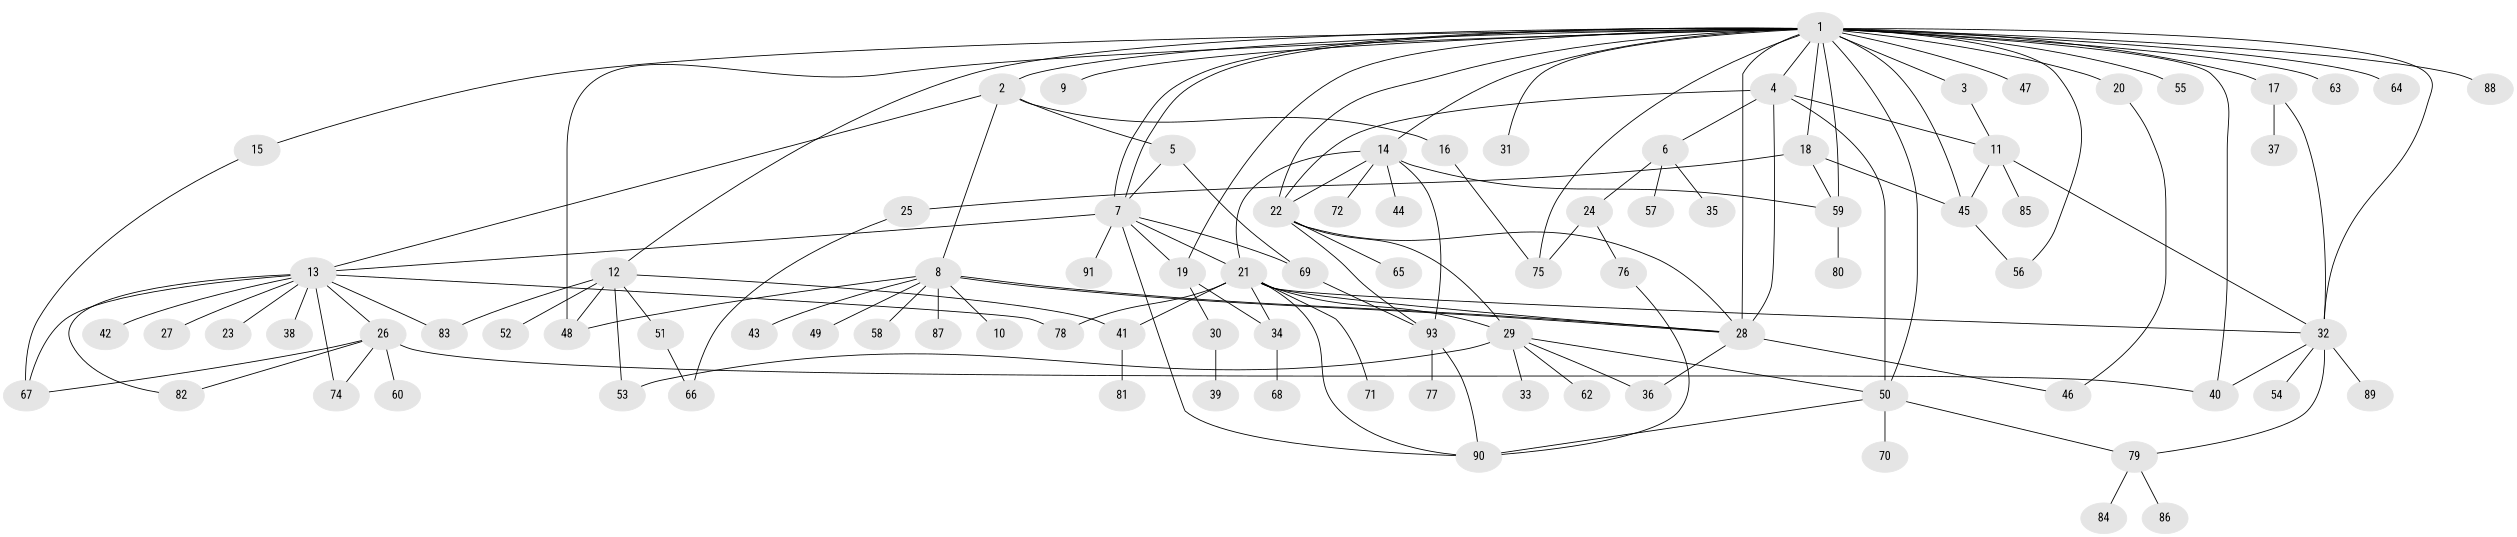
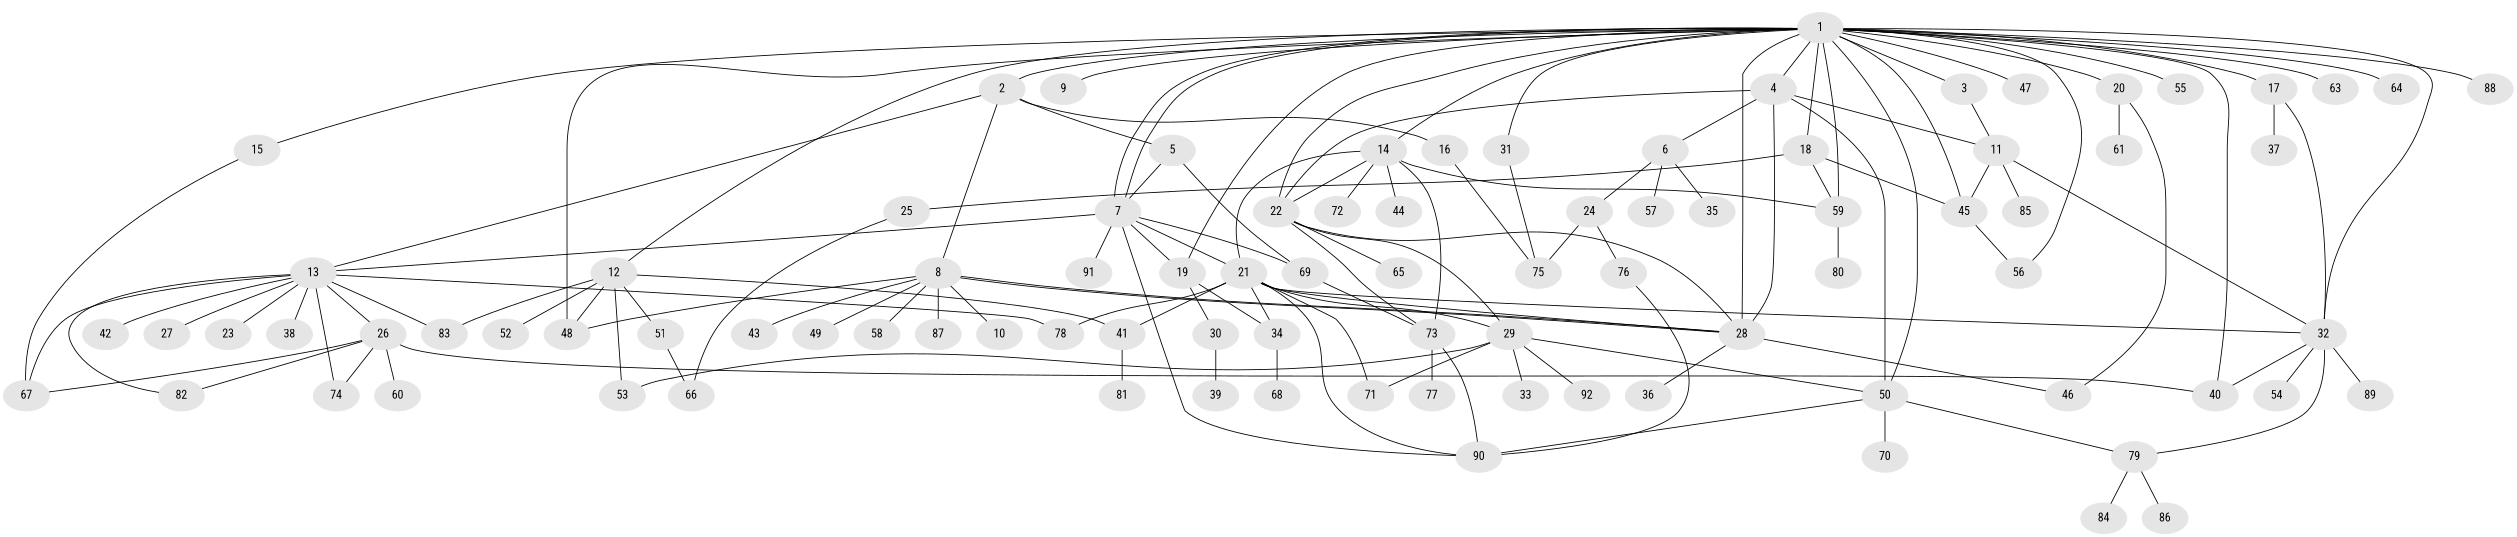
(1640, 116) -> (1522, 212)
none -> (2119, 150)
(1432, 334) -> (1432, 334)
(1580, 364) -> (1439, 364)
(1587, 396) -> (1587, 396)
